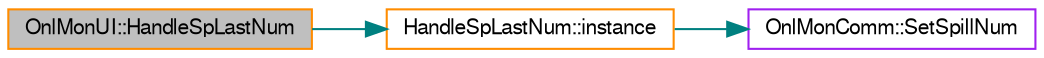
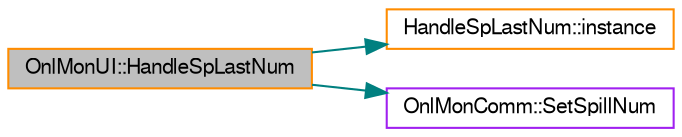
(701, 29) -> (339, 88)
